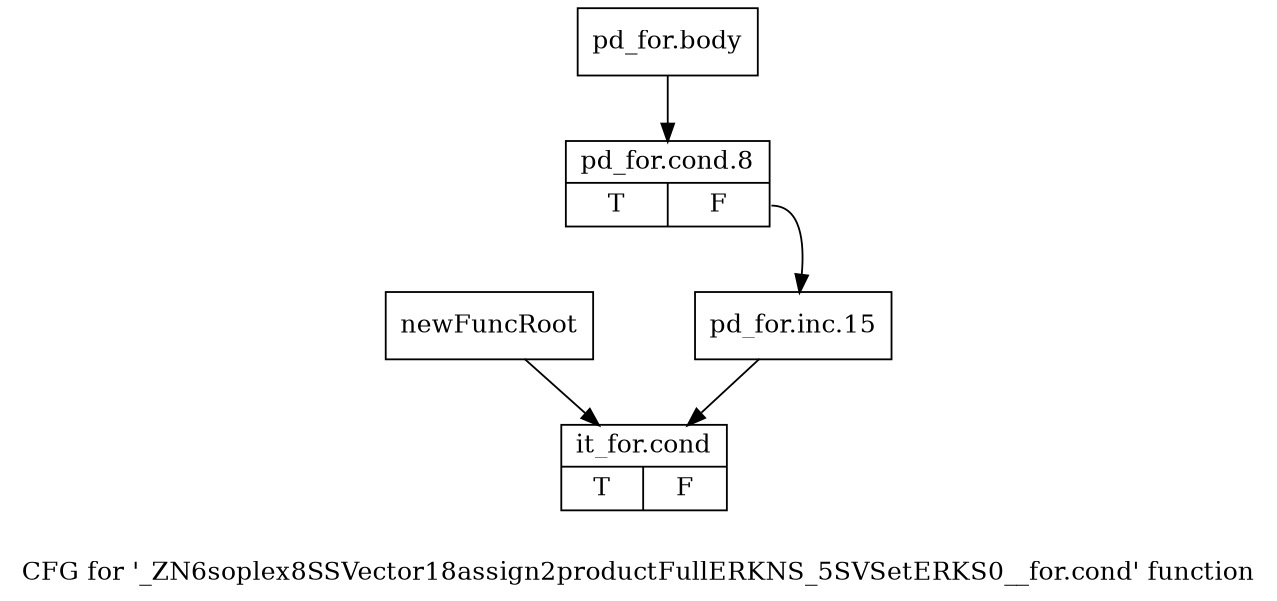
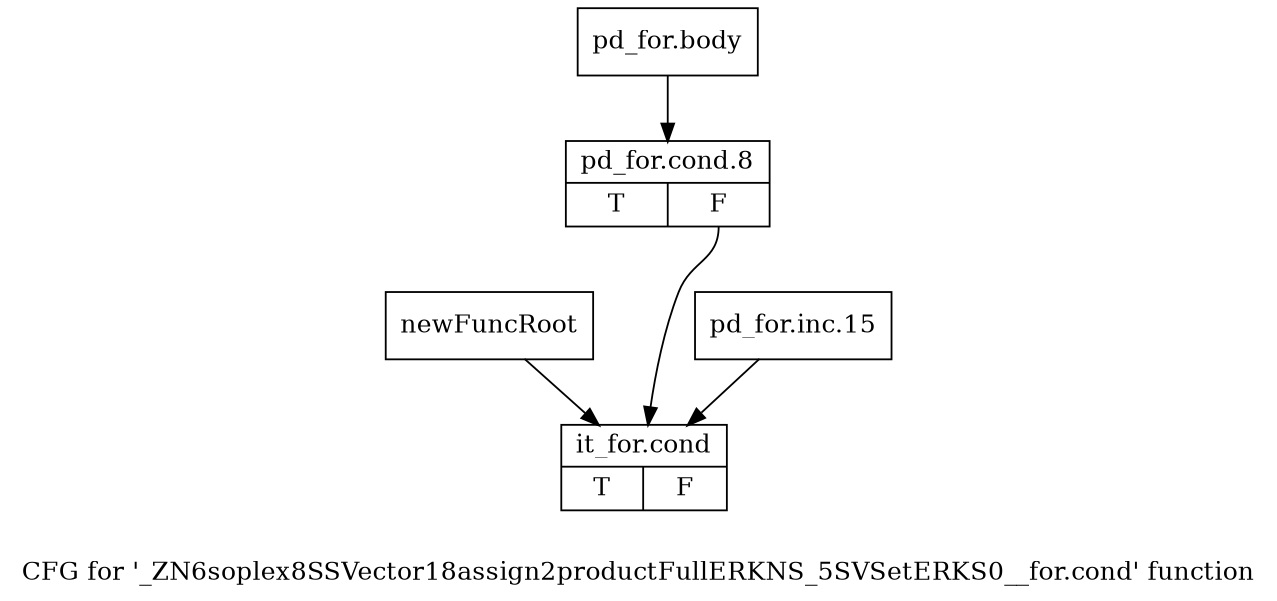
(800, 232) -> (672, 311)
